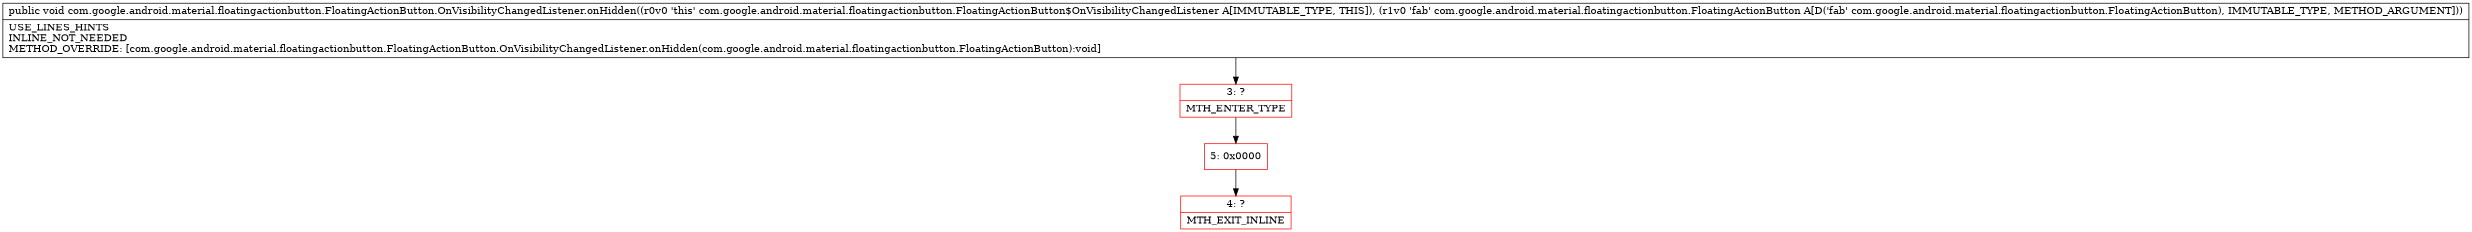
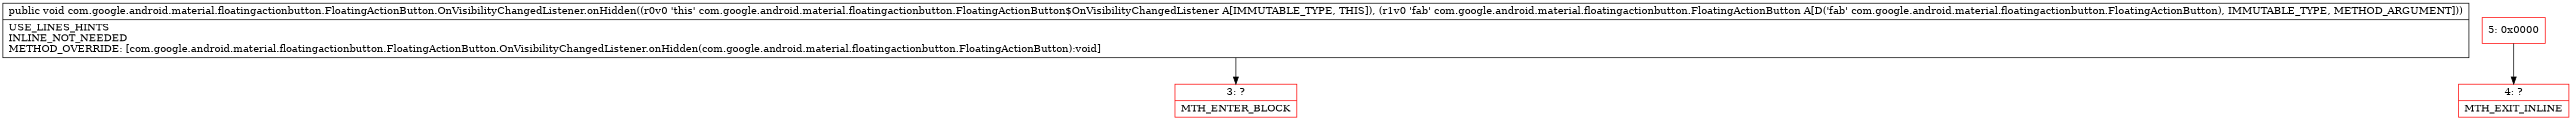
(1236, 109) -> (1236, 109)
(1236, 127) -> none
